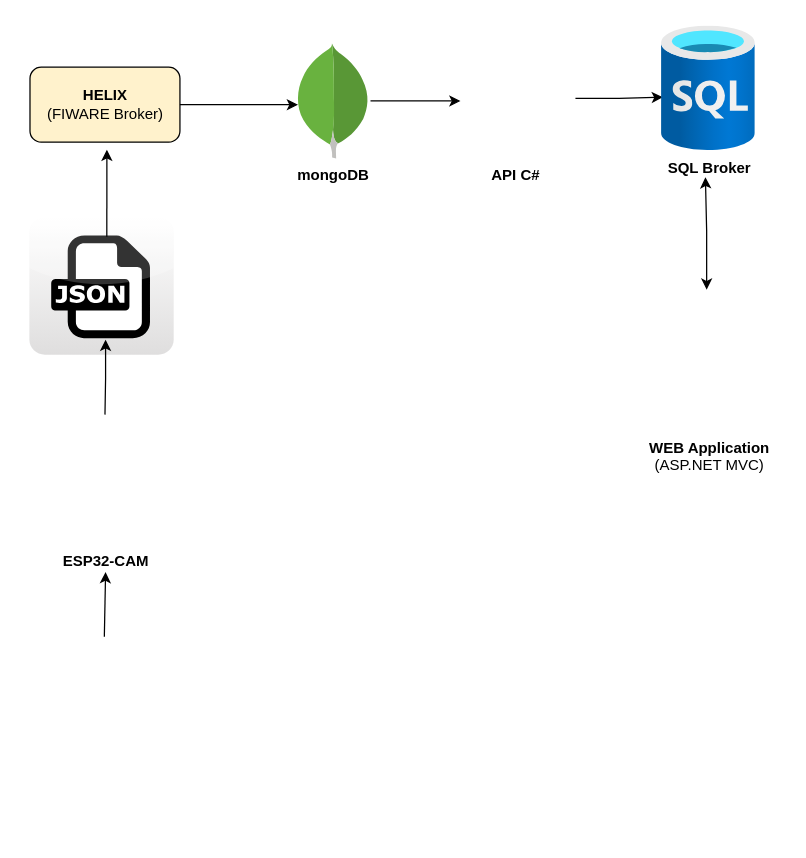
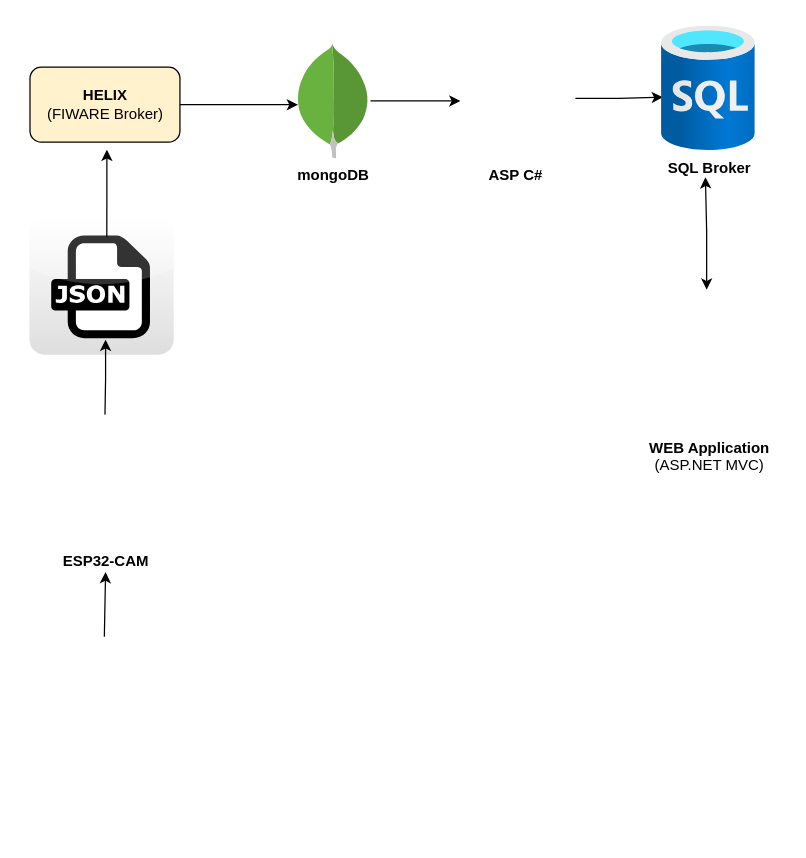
(516, 176) -> (516, 176)
